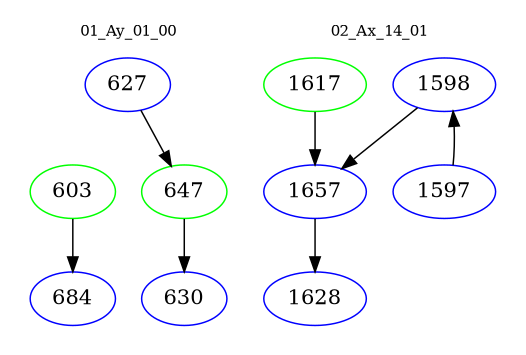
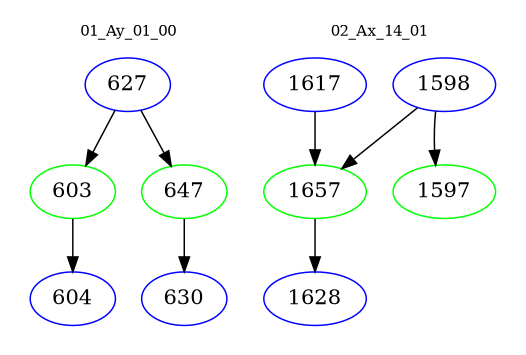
(315, 85) -> (315, 85)
none -> (104, 131)
(454, 146) -> (434, 131)
(315, 192) -> (315, 192)
(444, 192) -> (444, 192)
(73, 299) -> (73, 299)
